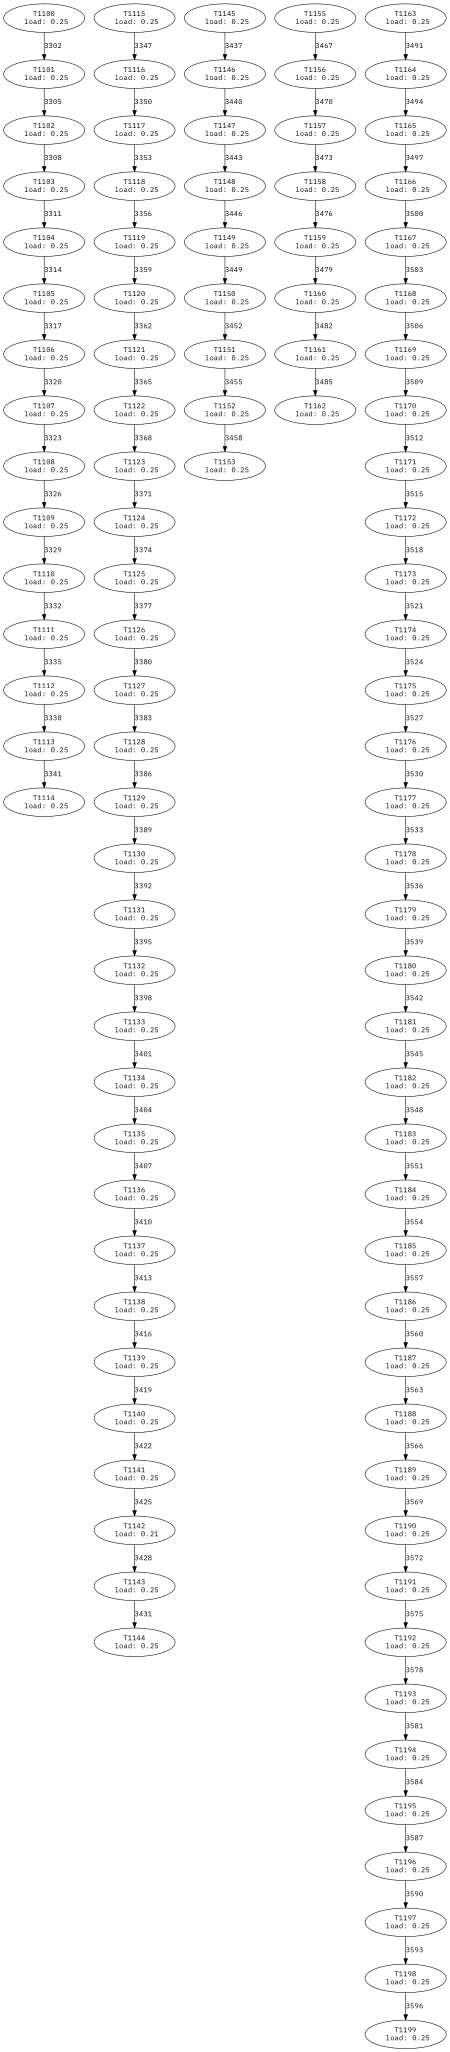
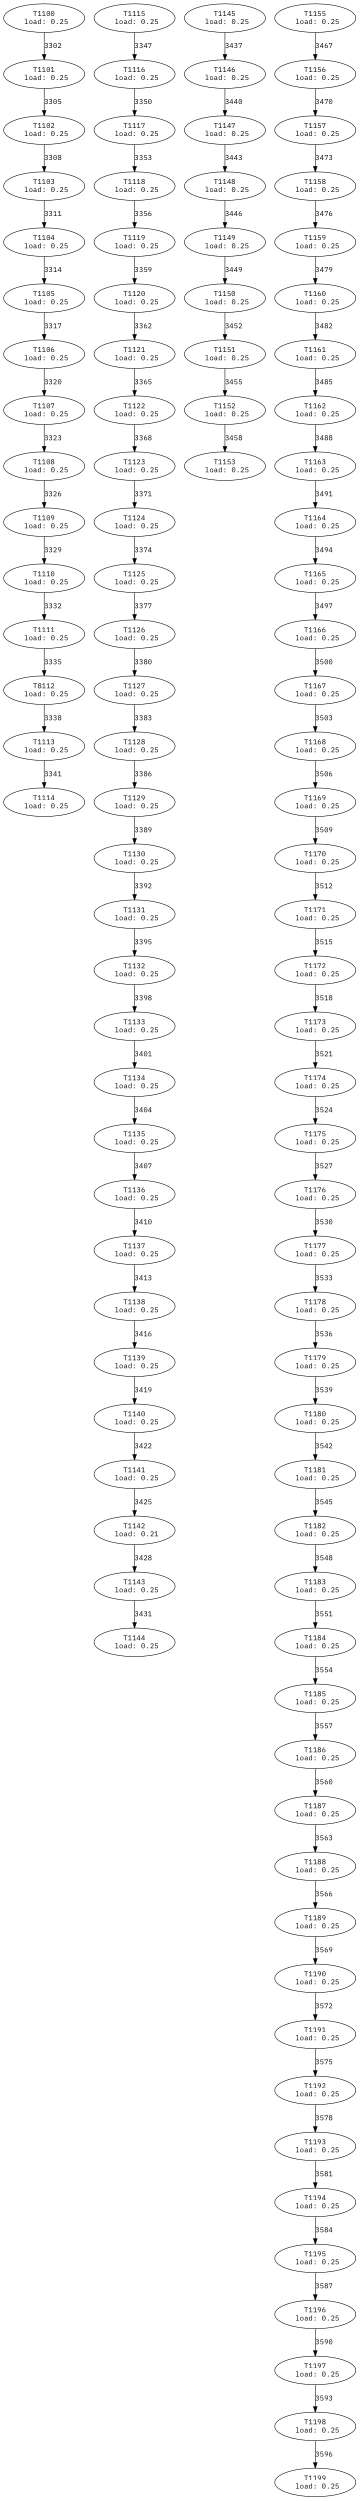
none -> (315, 435)
(44, 690) -> (44, 690)
